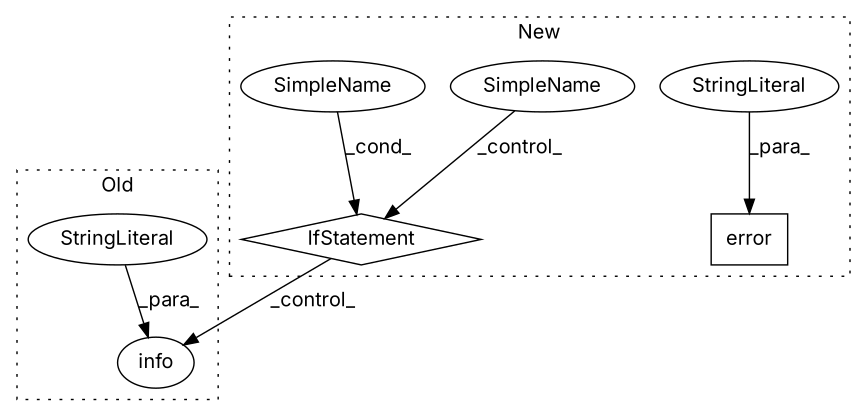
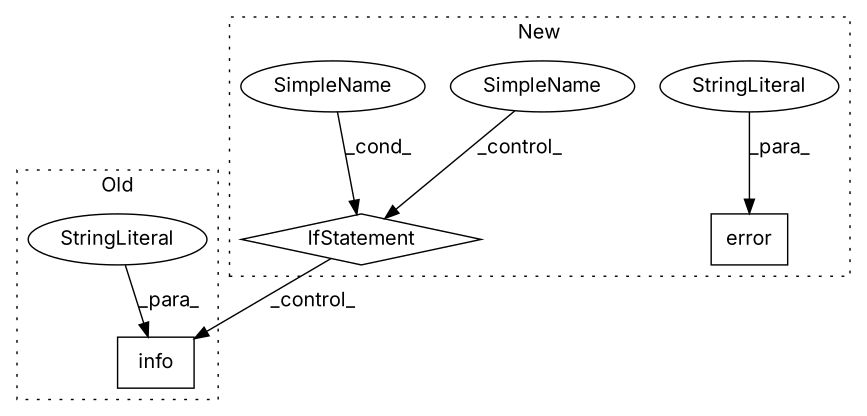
(156, 363) -> (156, 363)
